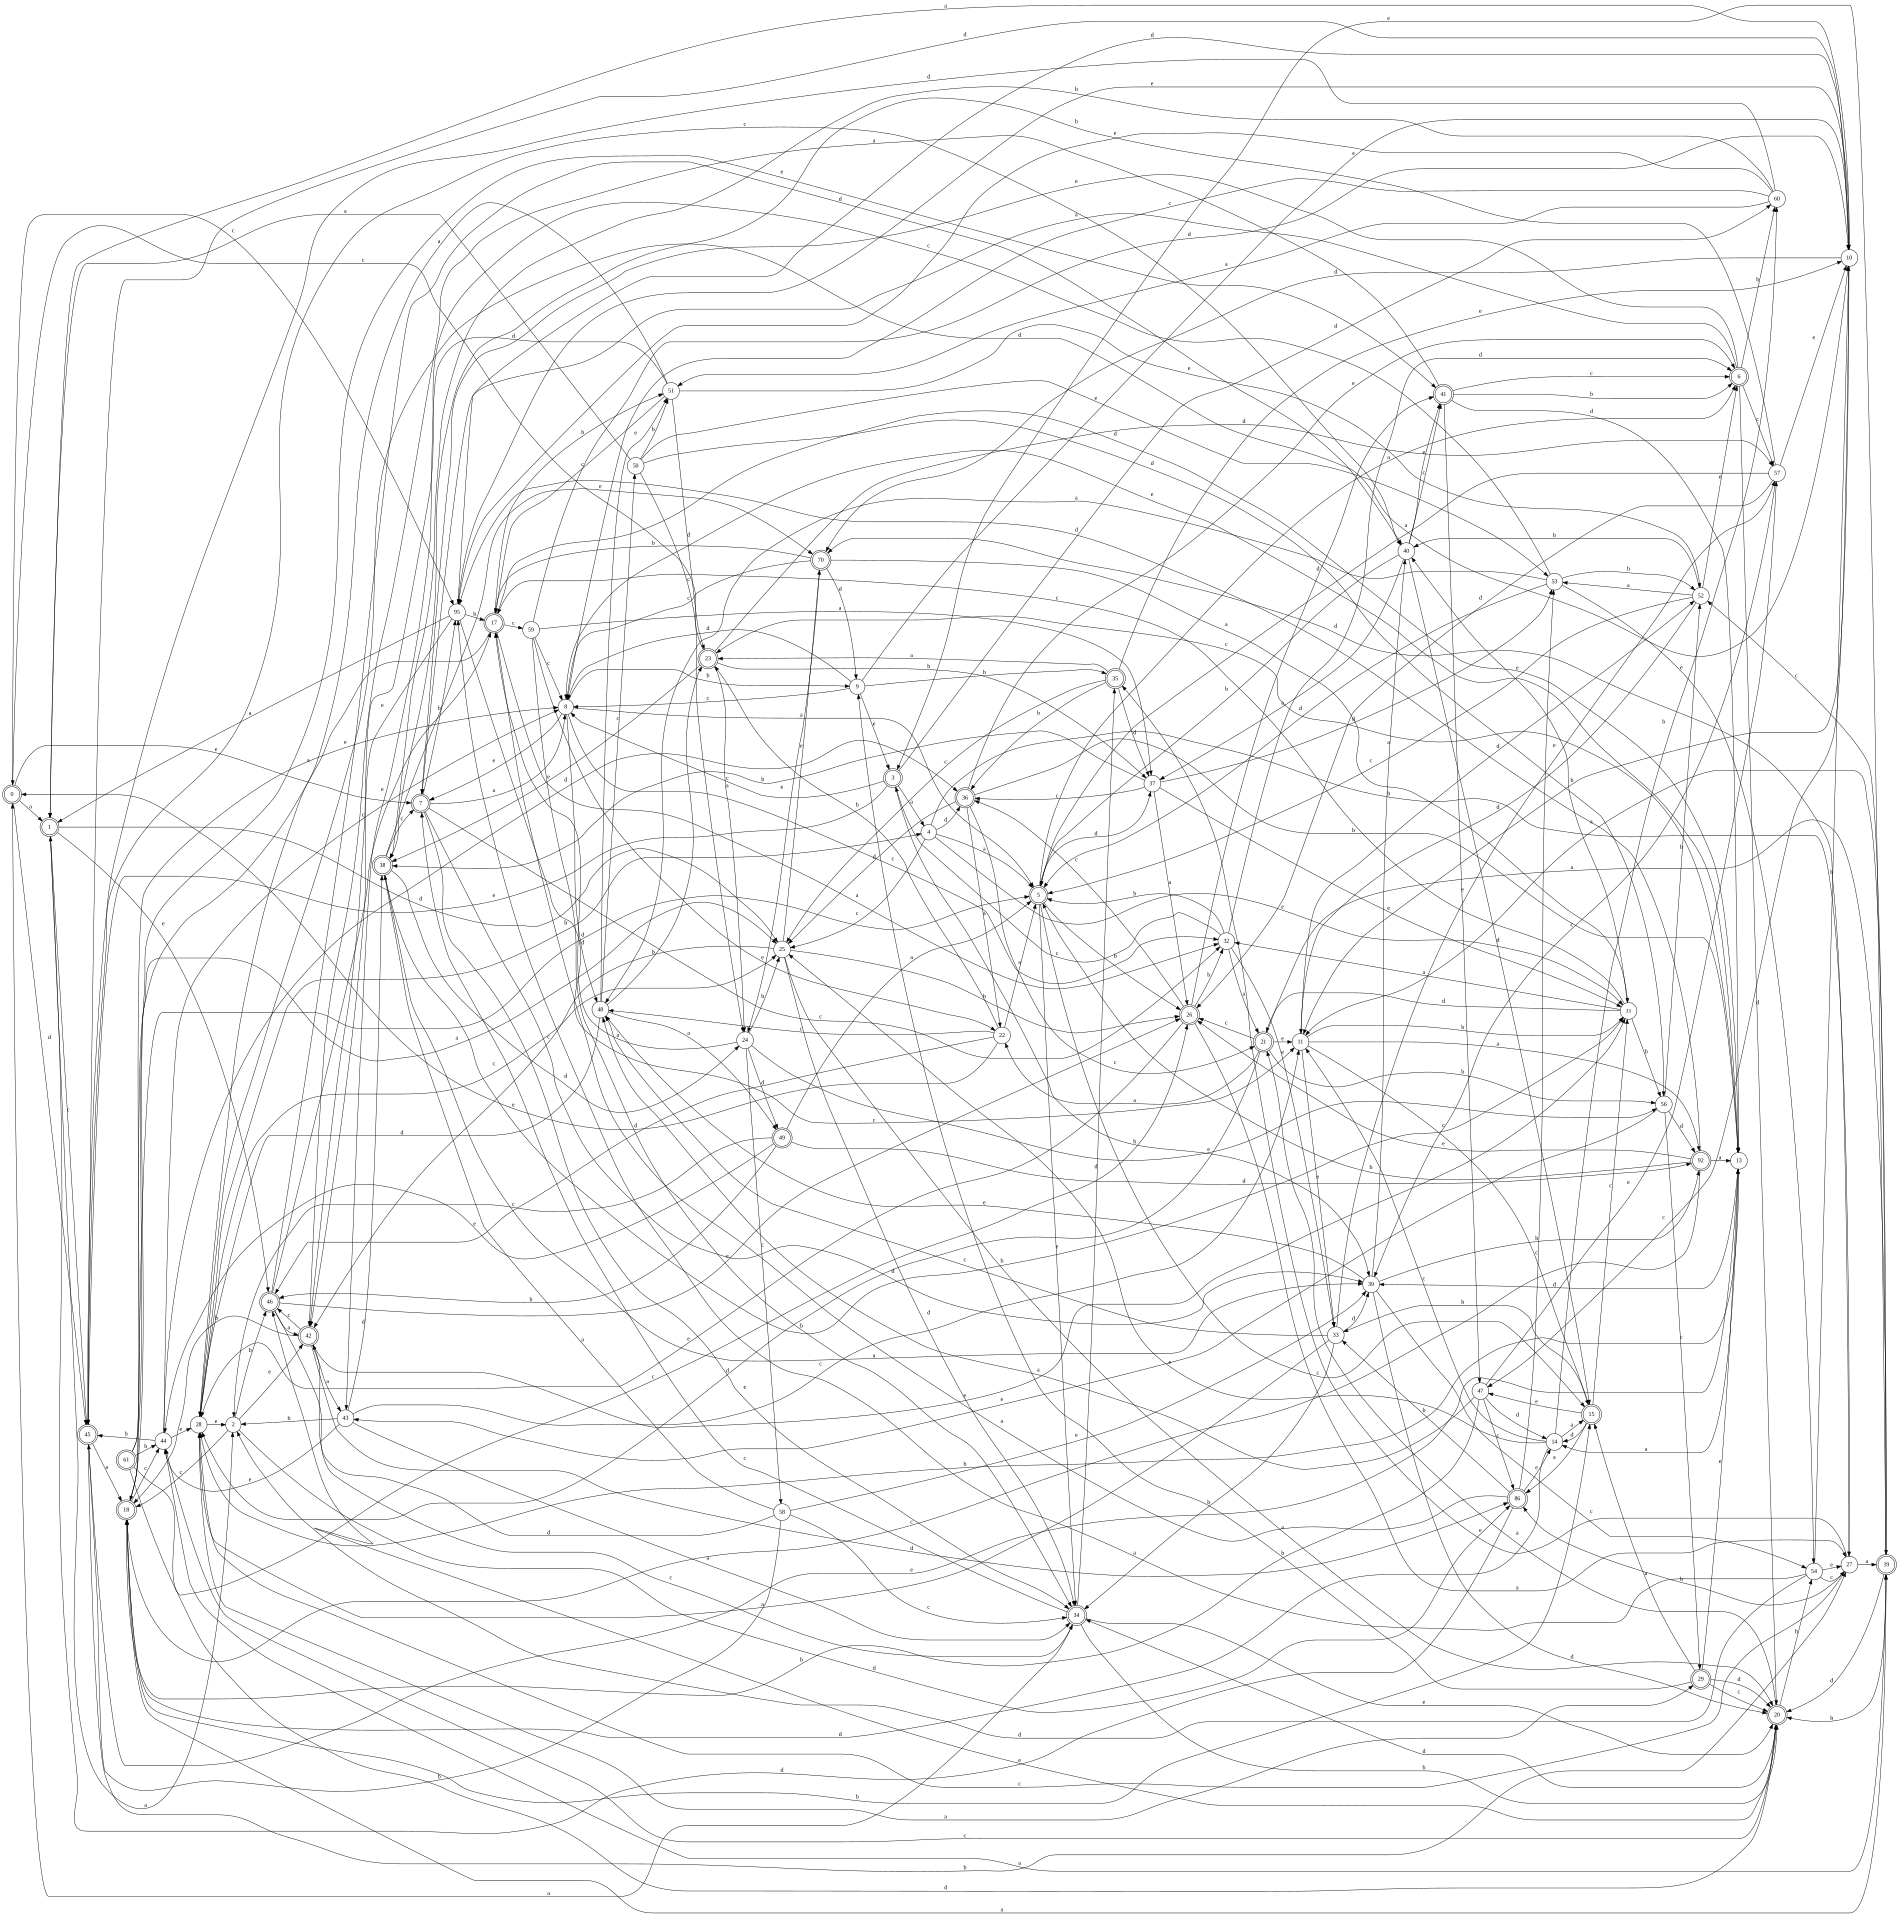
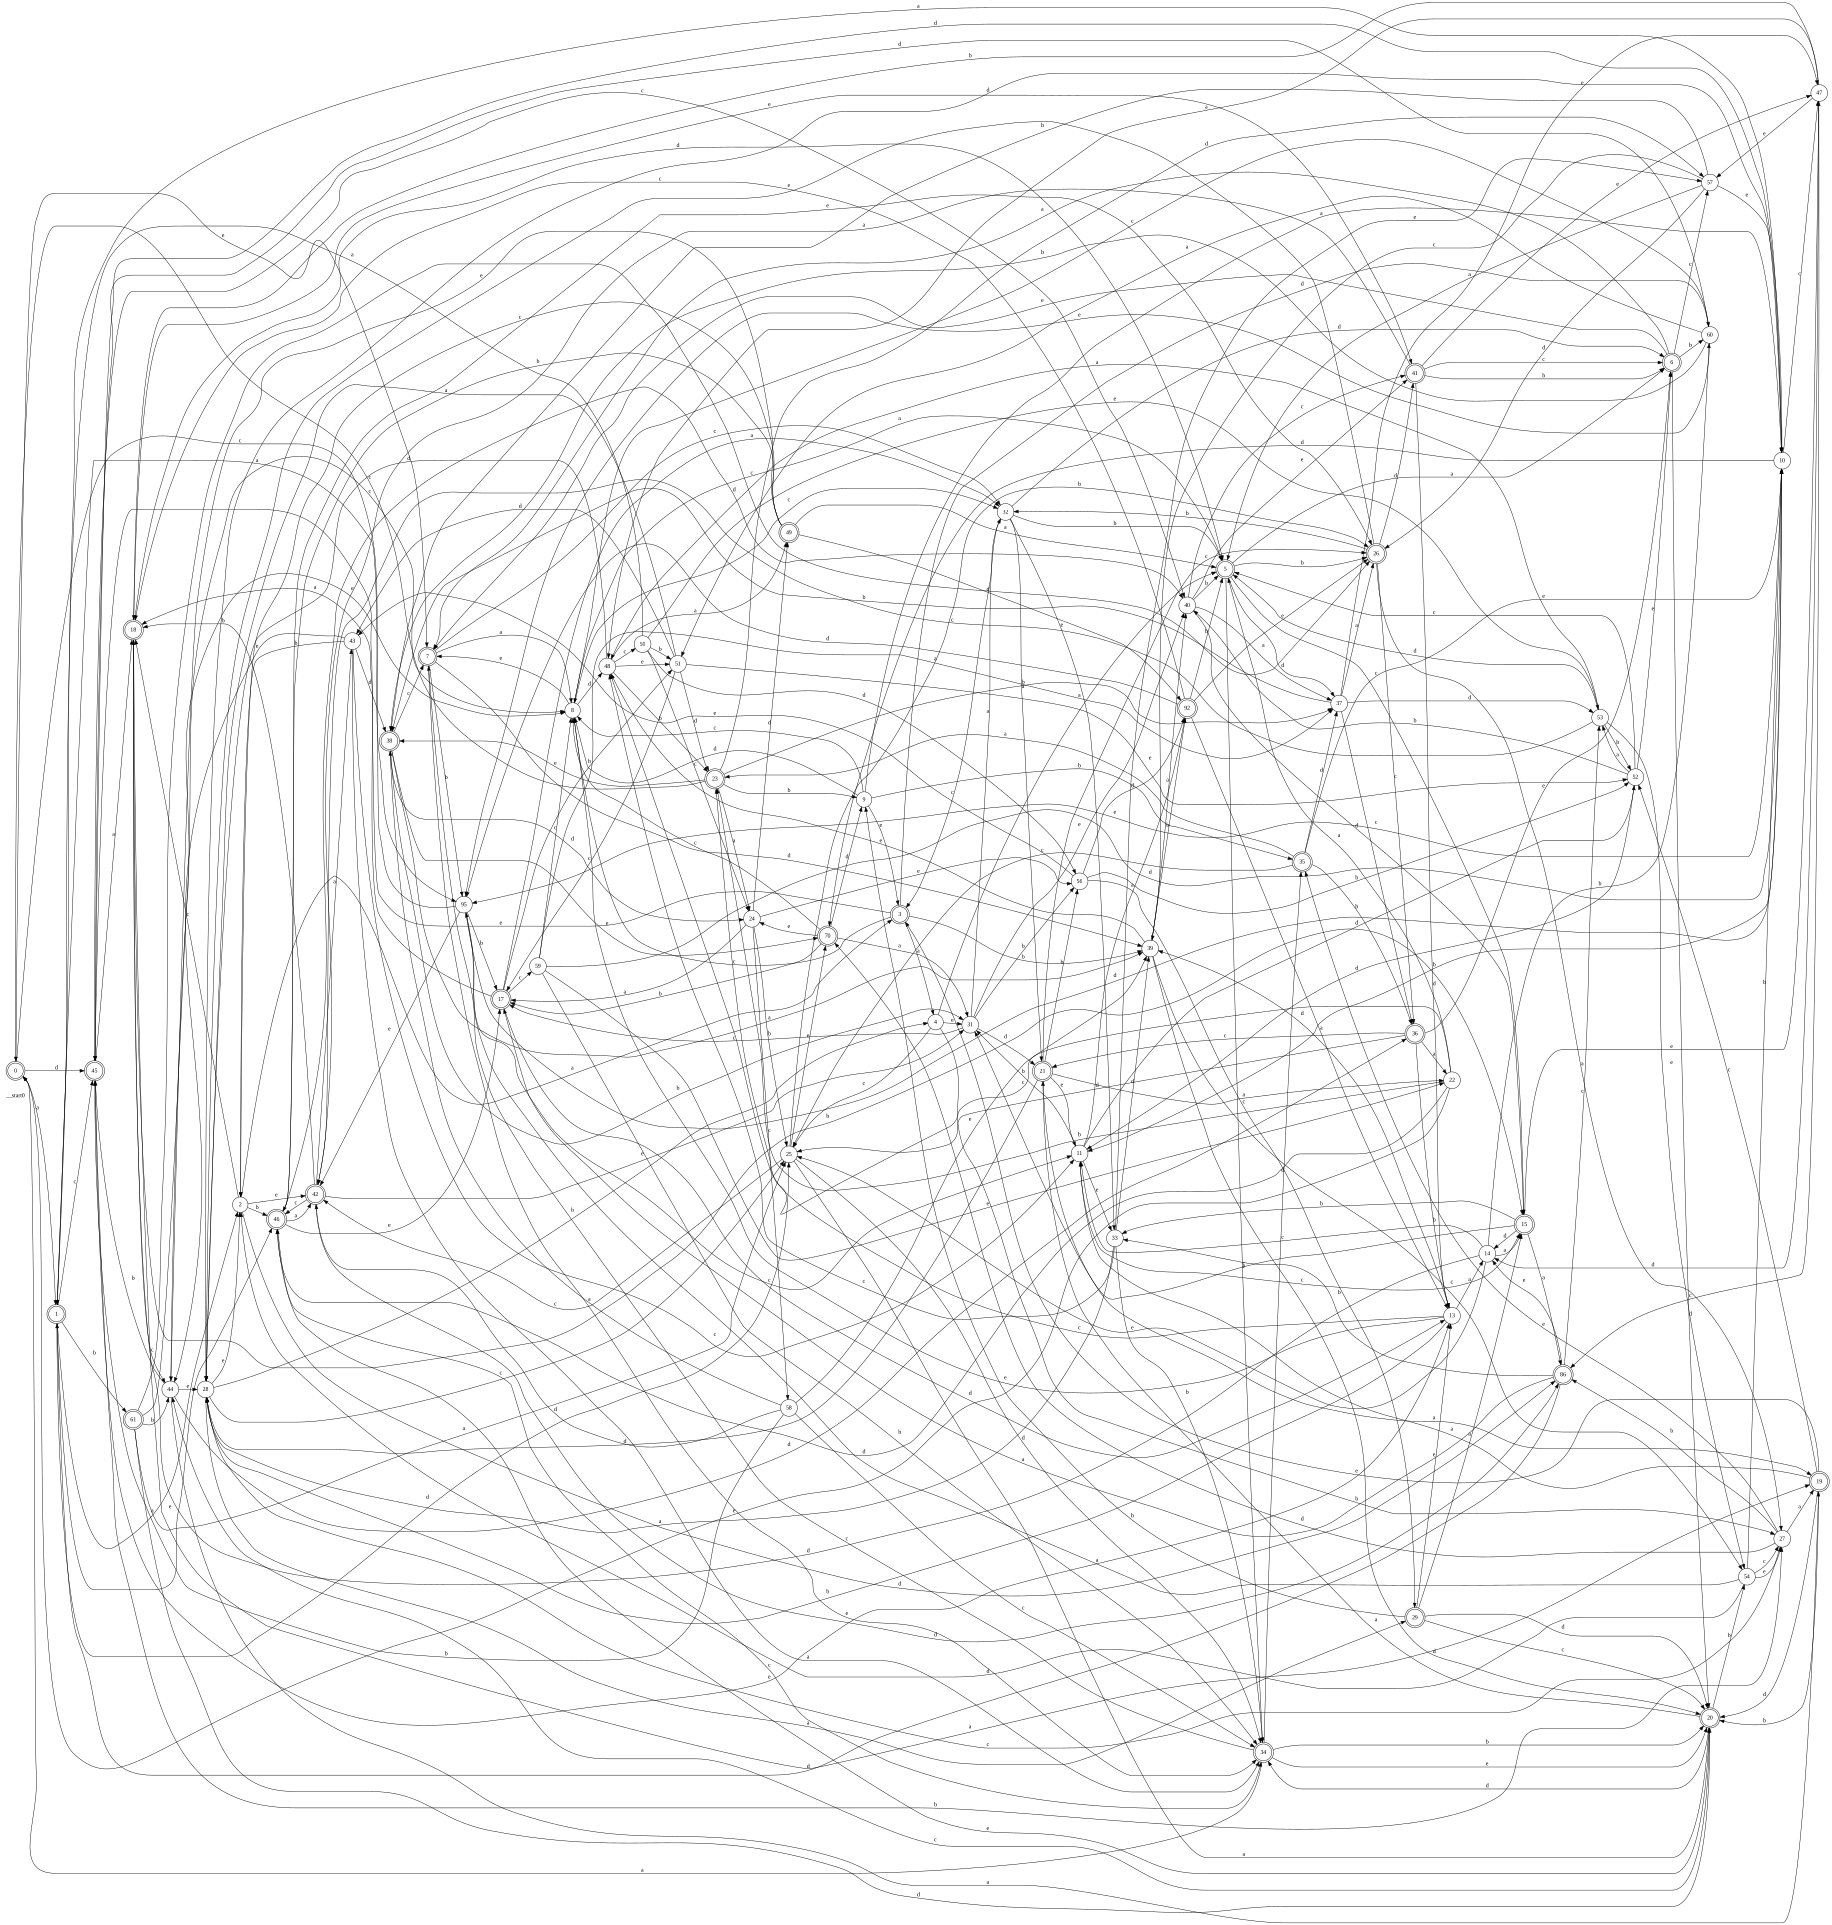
(692, 677) -> (787, 794)
(949, 822) -> none
(1371, 903) -> (1486, 257)
none -> (423, 1053)
none -> (16, 1096)
none -> (91, 1366)
